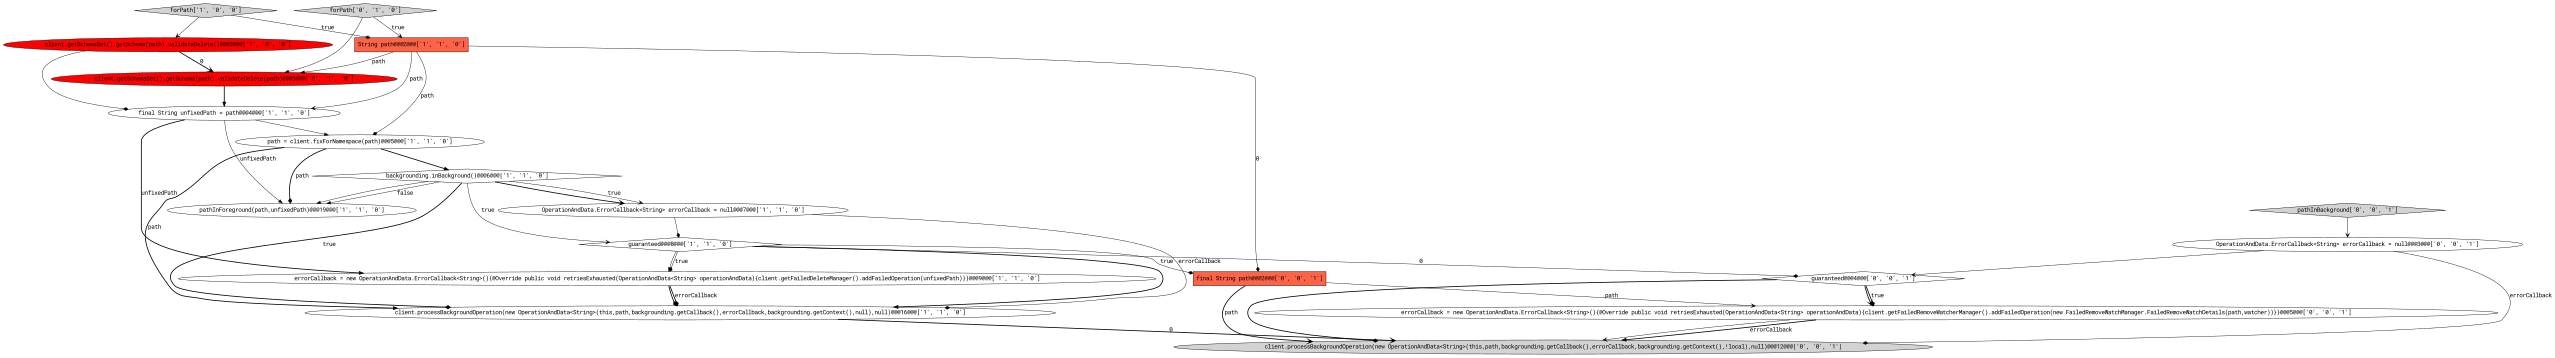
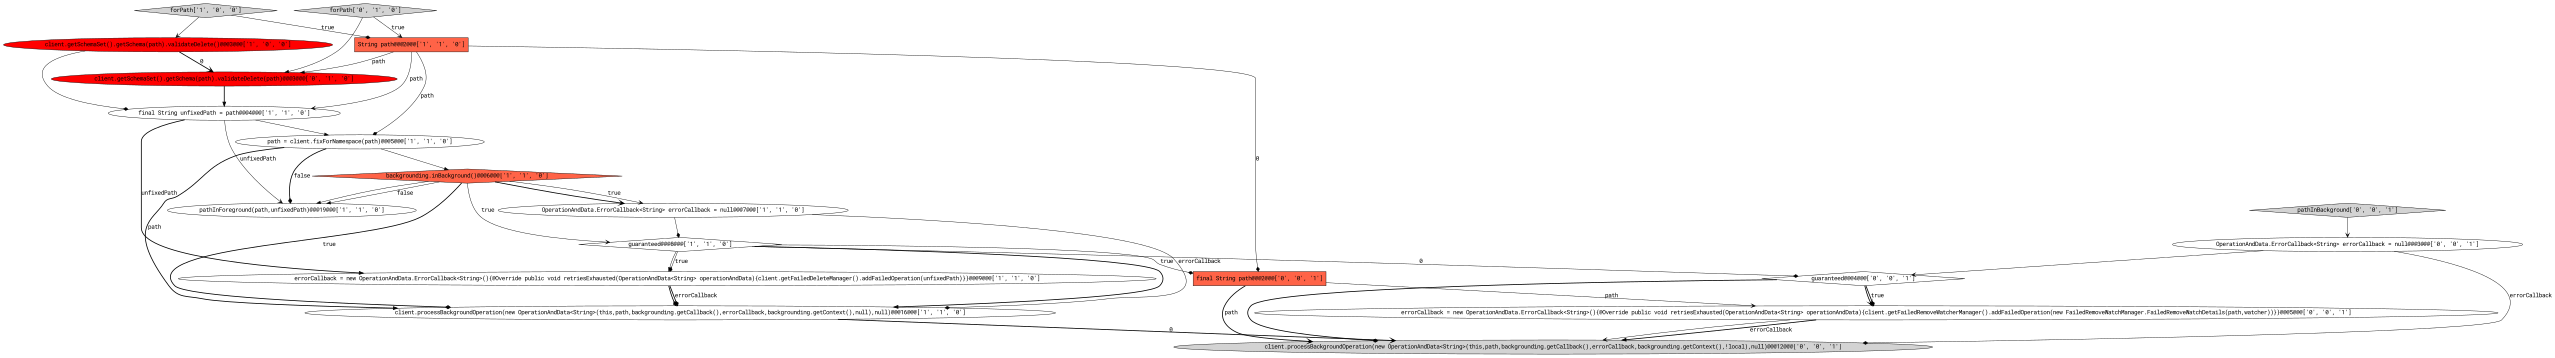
(413, 159) -> (413, 159)
(243, 166) -> (243, 166)
(302, 176) -> (302, 176)
(467, 176) -> (467, 176)
